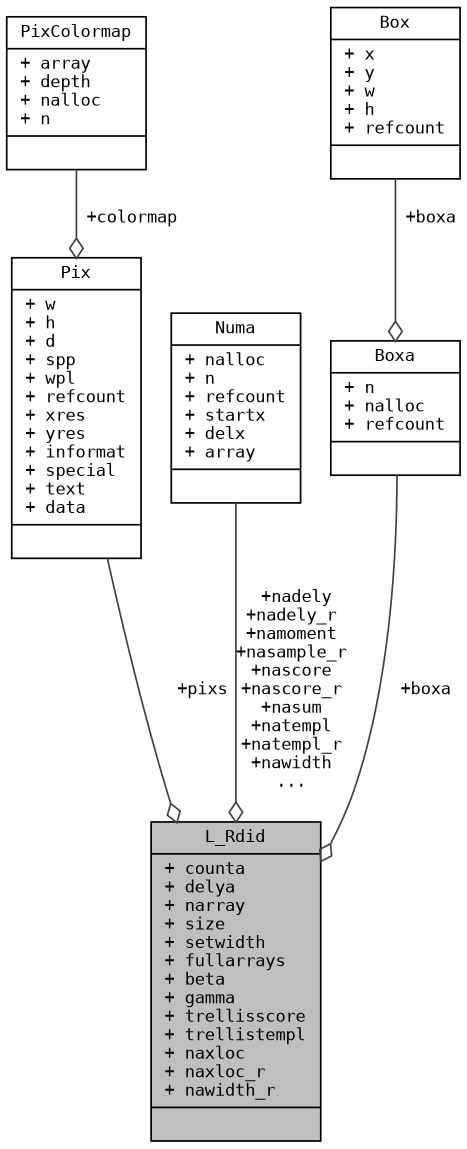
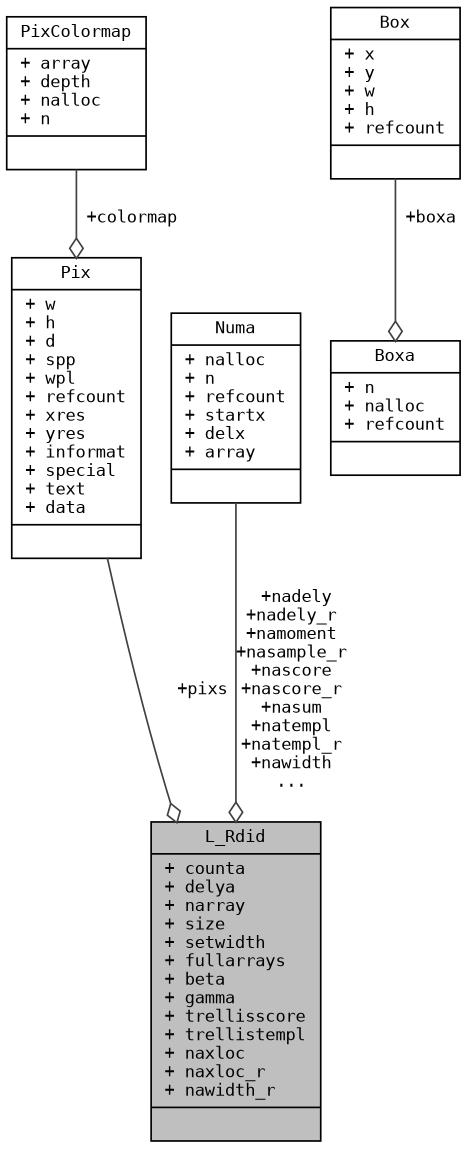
(384, 663) -> none
